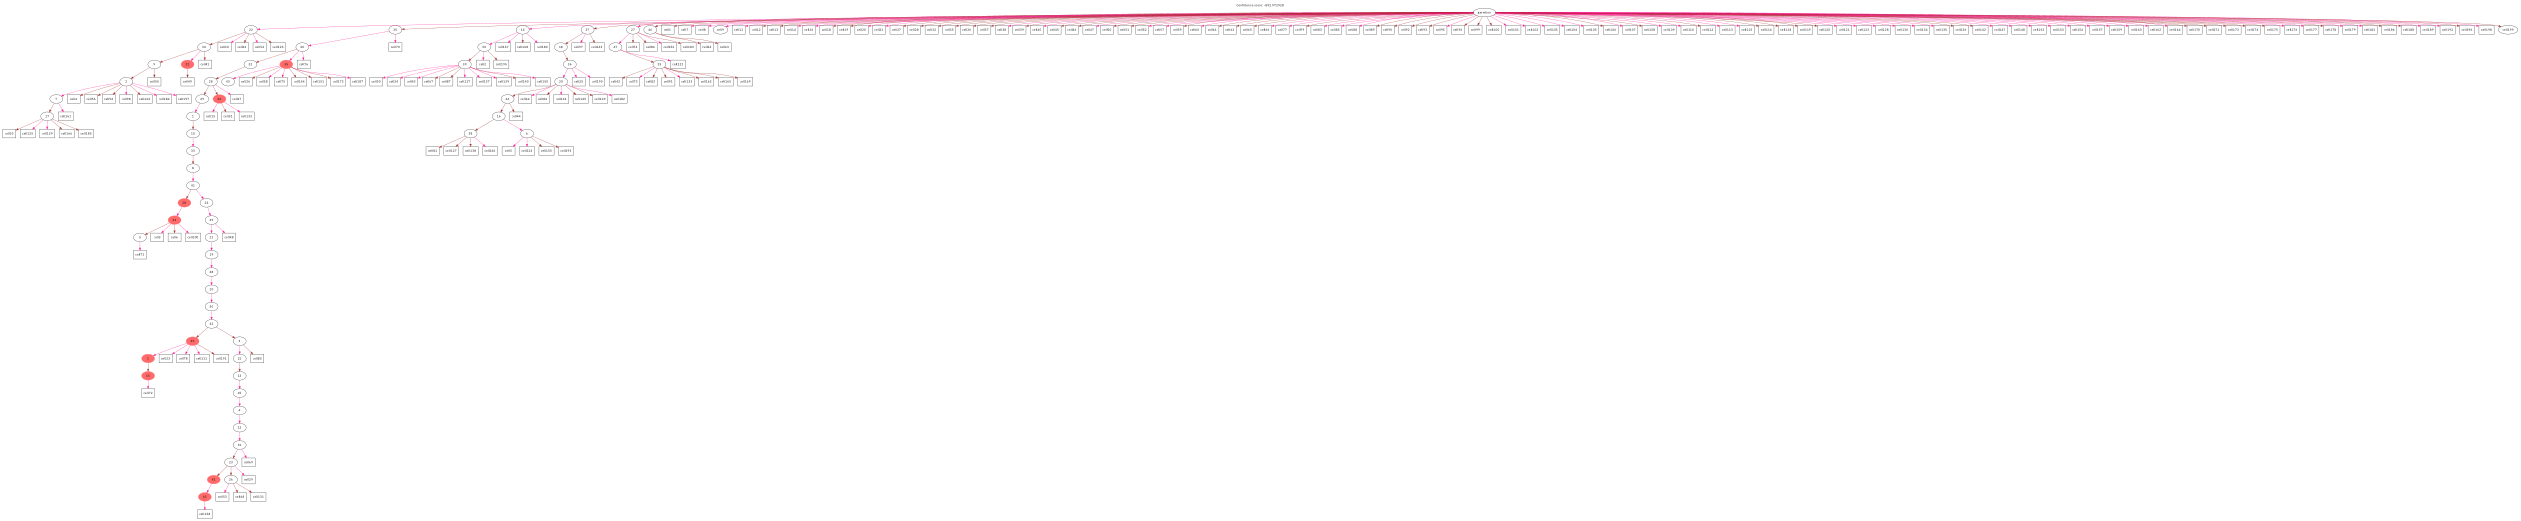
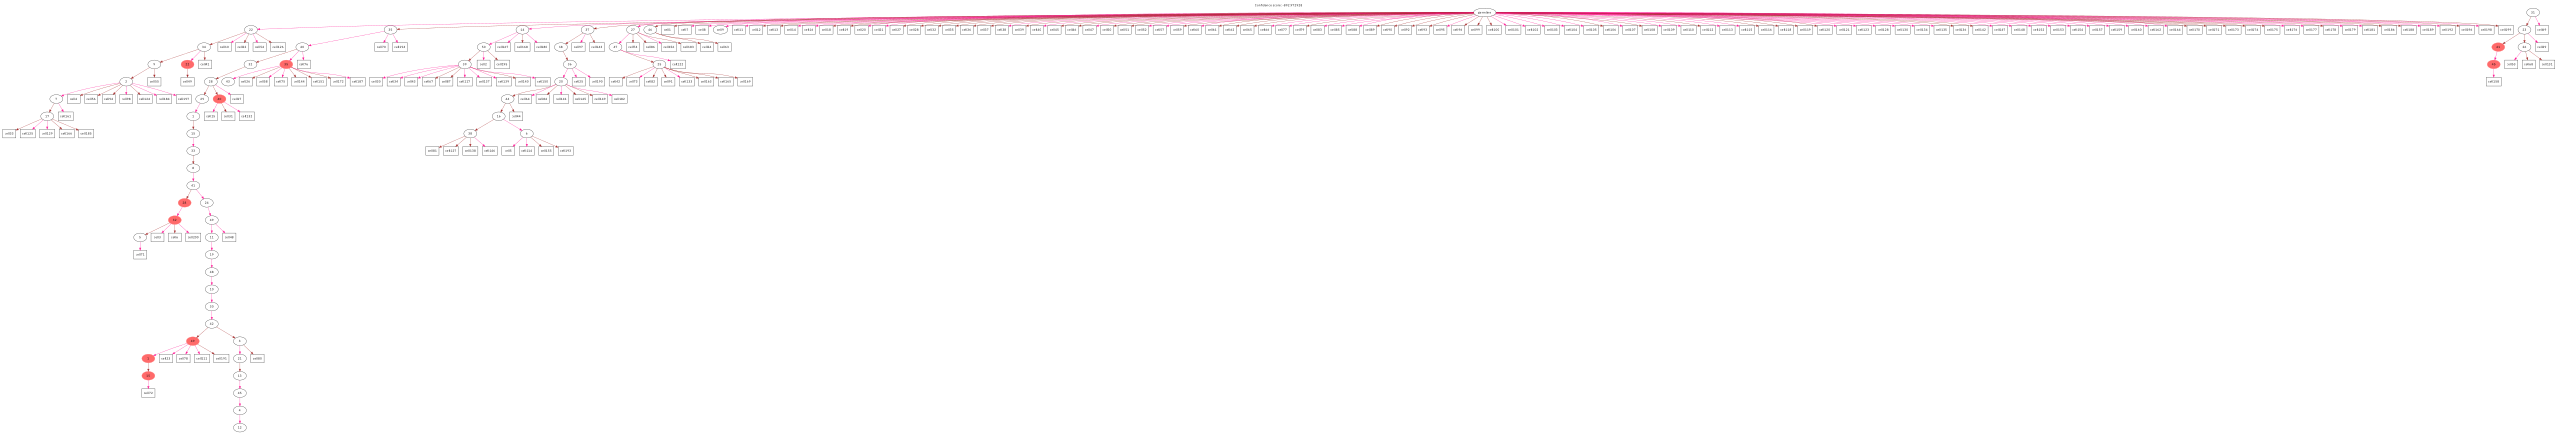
(2508, 30) -> (2506, 30)
none -> (400, 47)
(240, 435) -> none
